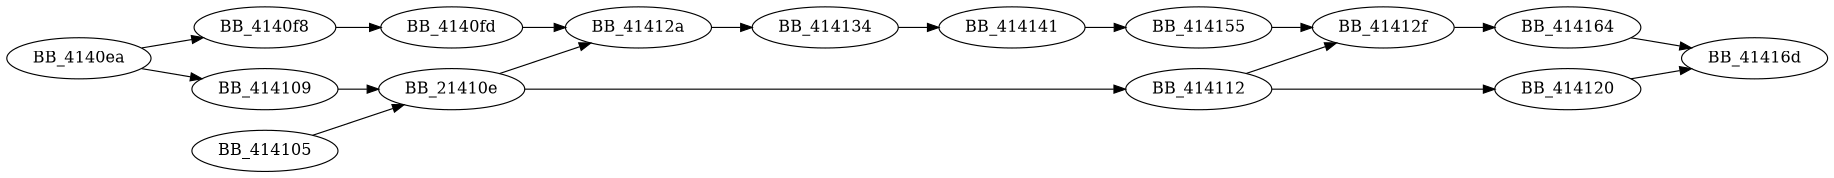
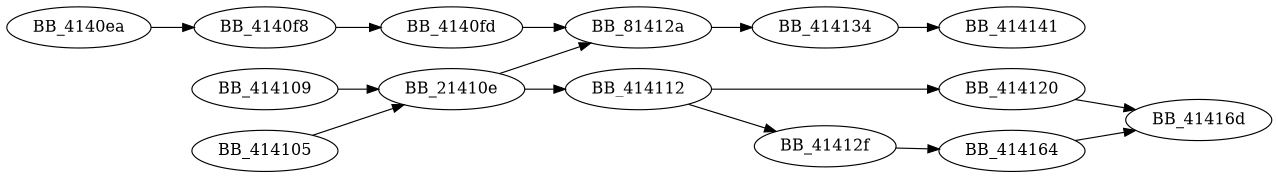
(638, 27) -> (638, 27)
(1199, 27) -> none
(166, 73) -> none
